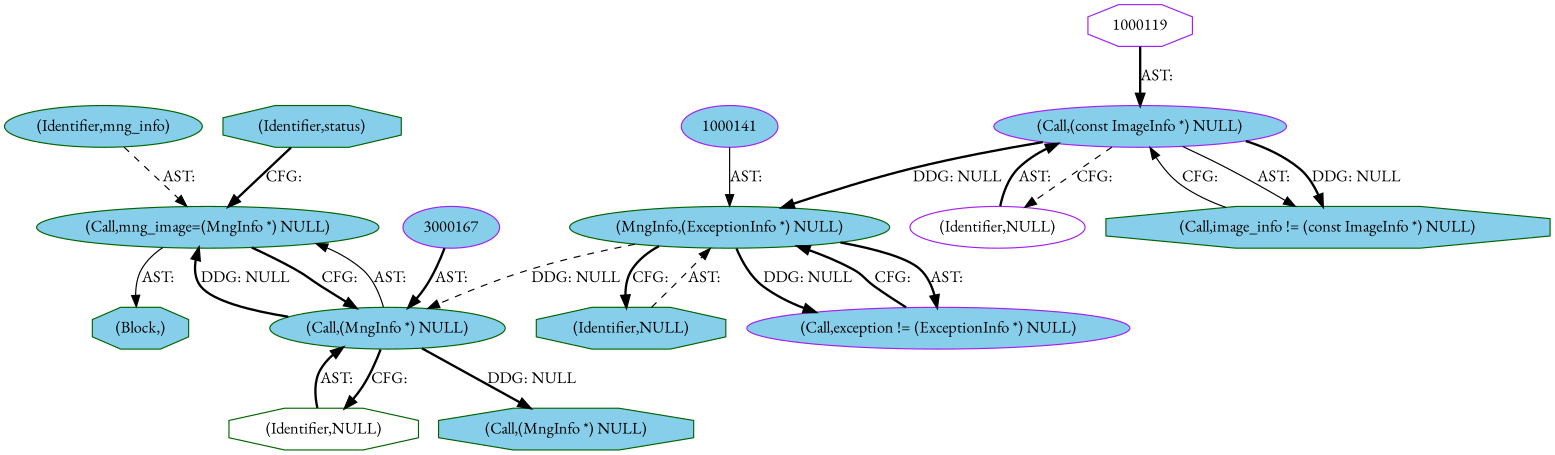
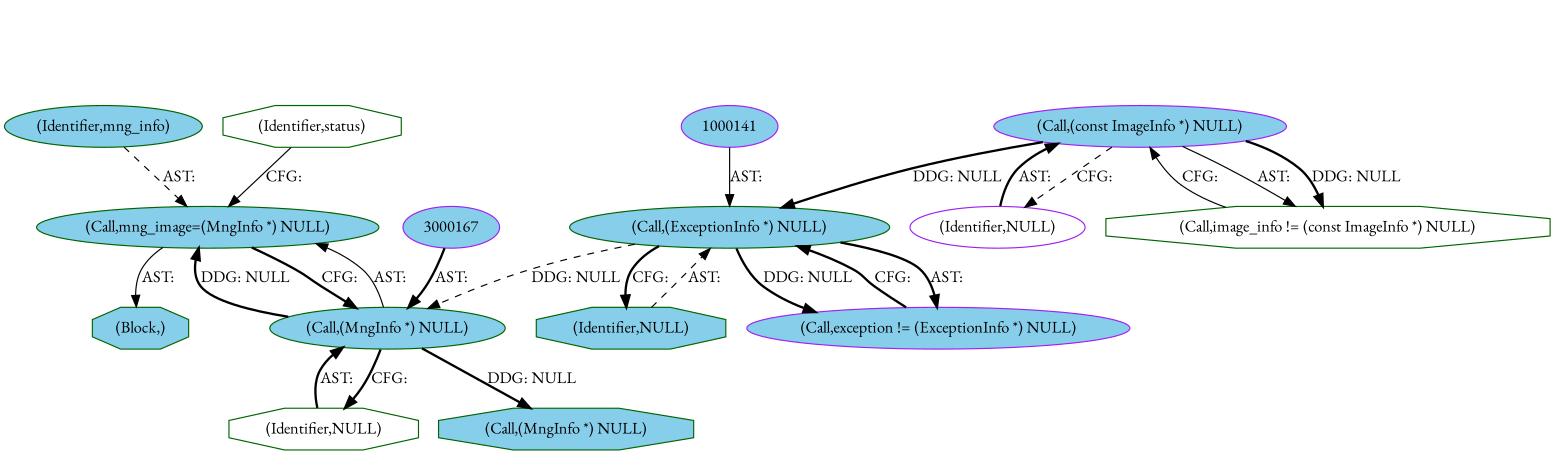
(1140, 26) -> none
(312, 126) -> (312, 126)
(264, 173) -> (264, 173)
(730, 227) -> (730, 227)
(1328, 227) -> (1328, 227)
